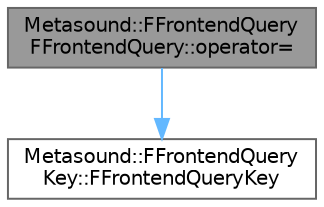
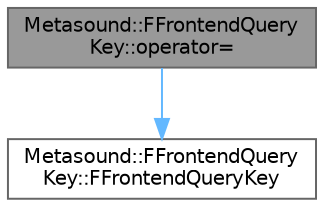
(162, 38) -> (162, 38)
